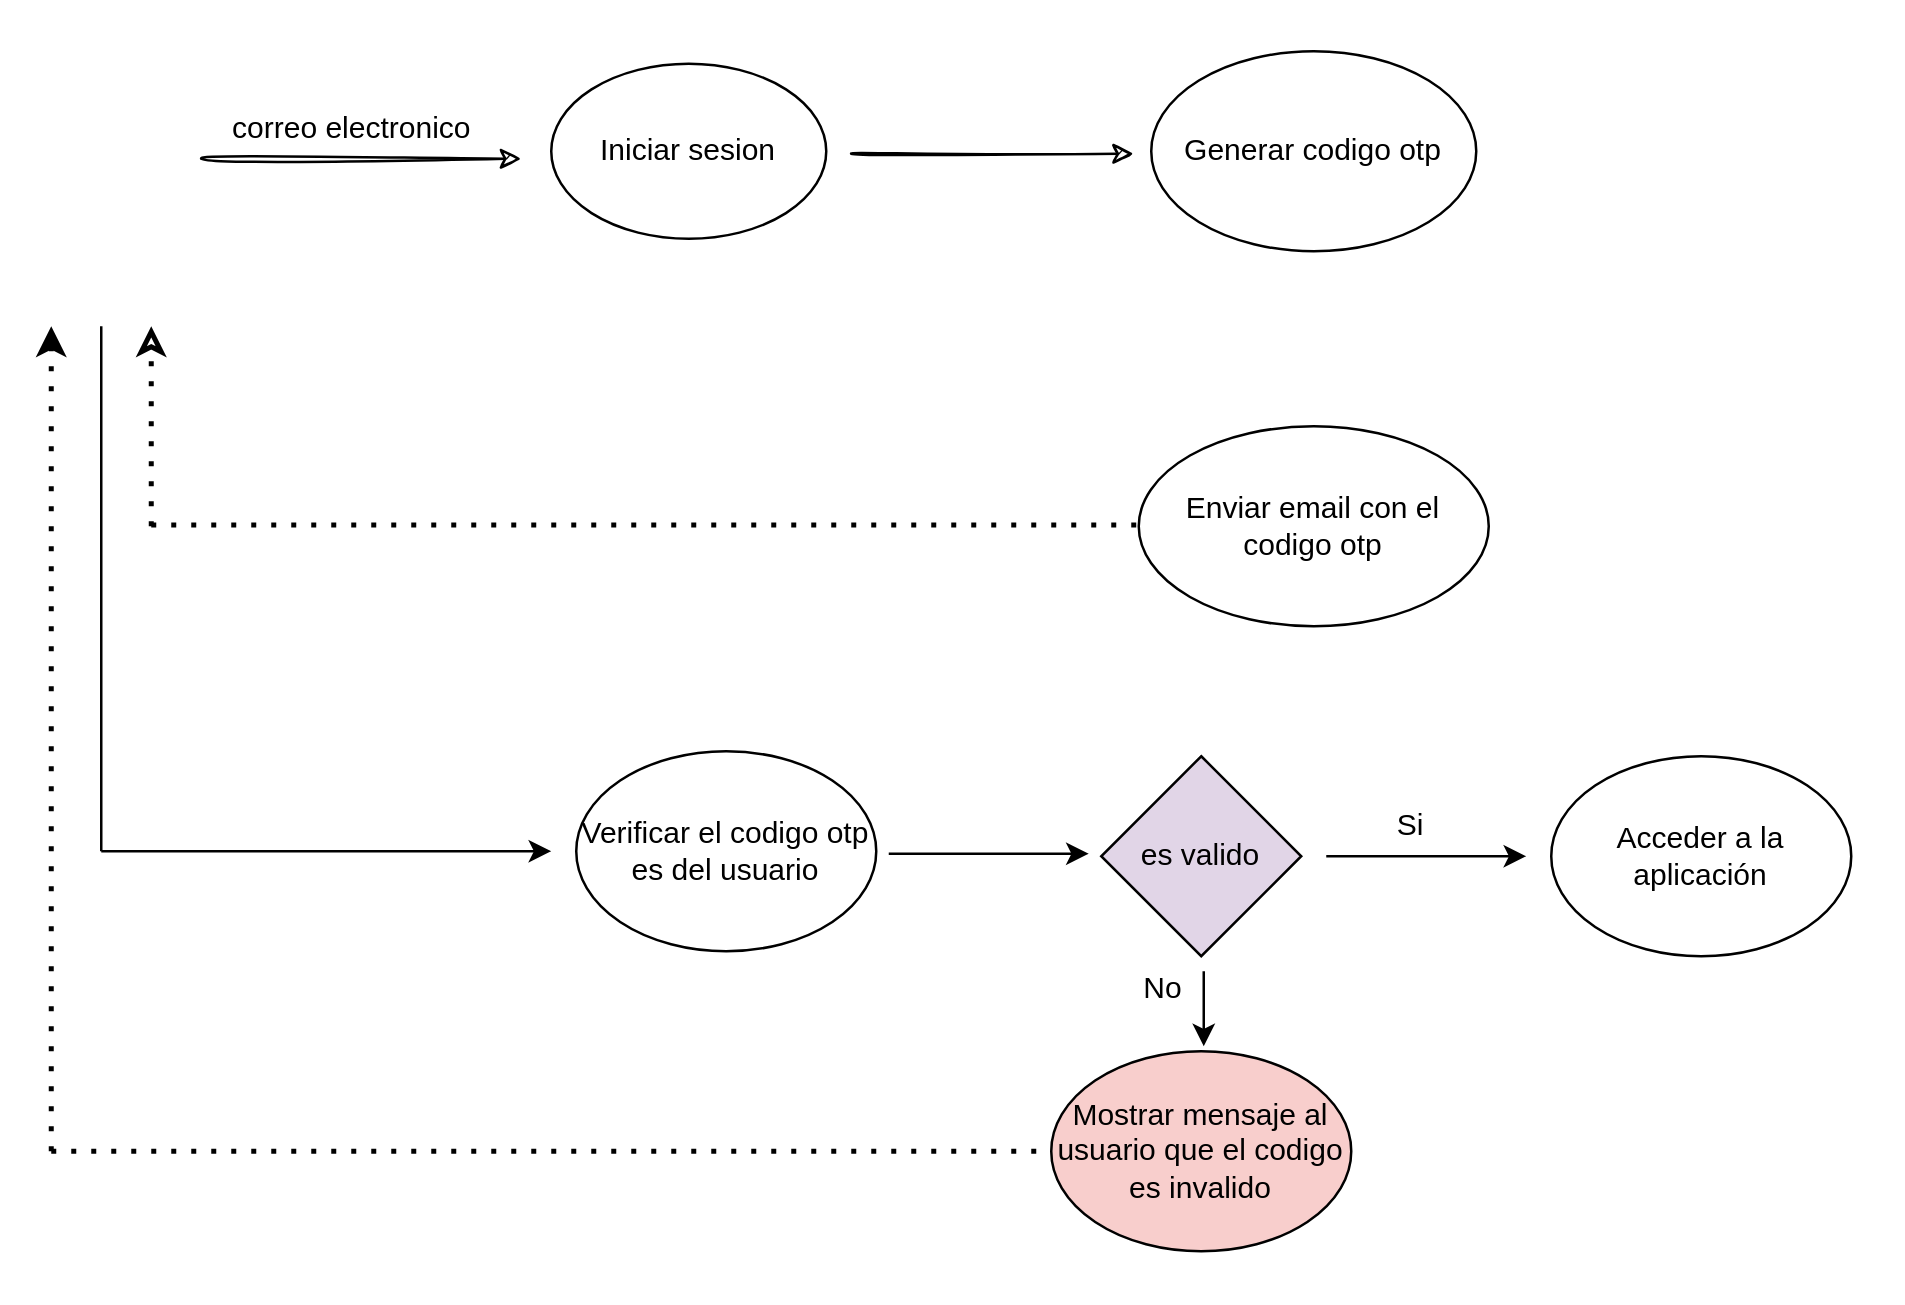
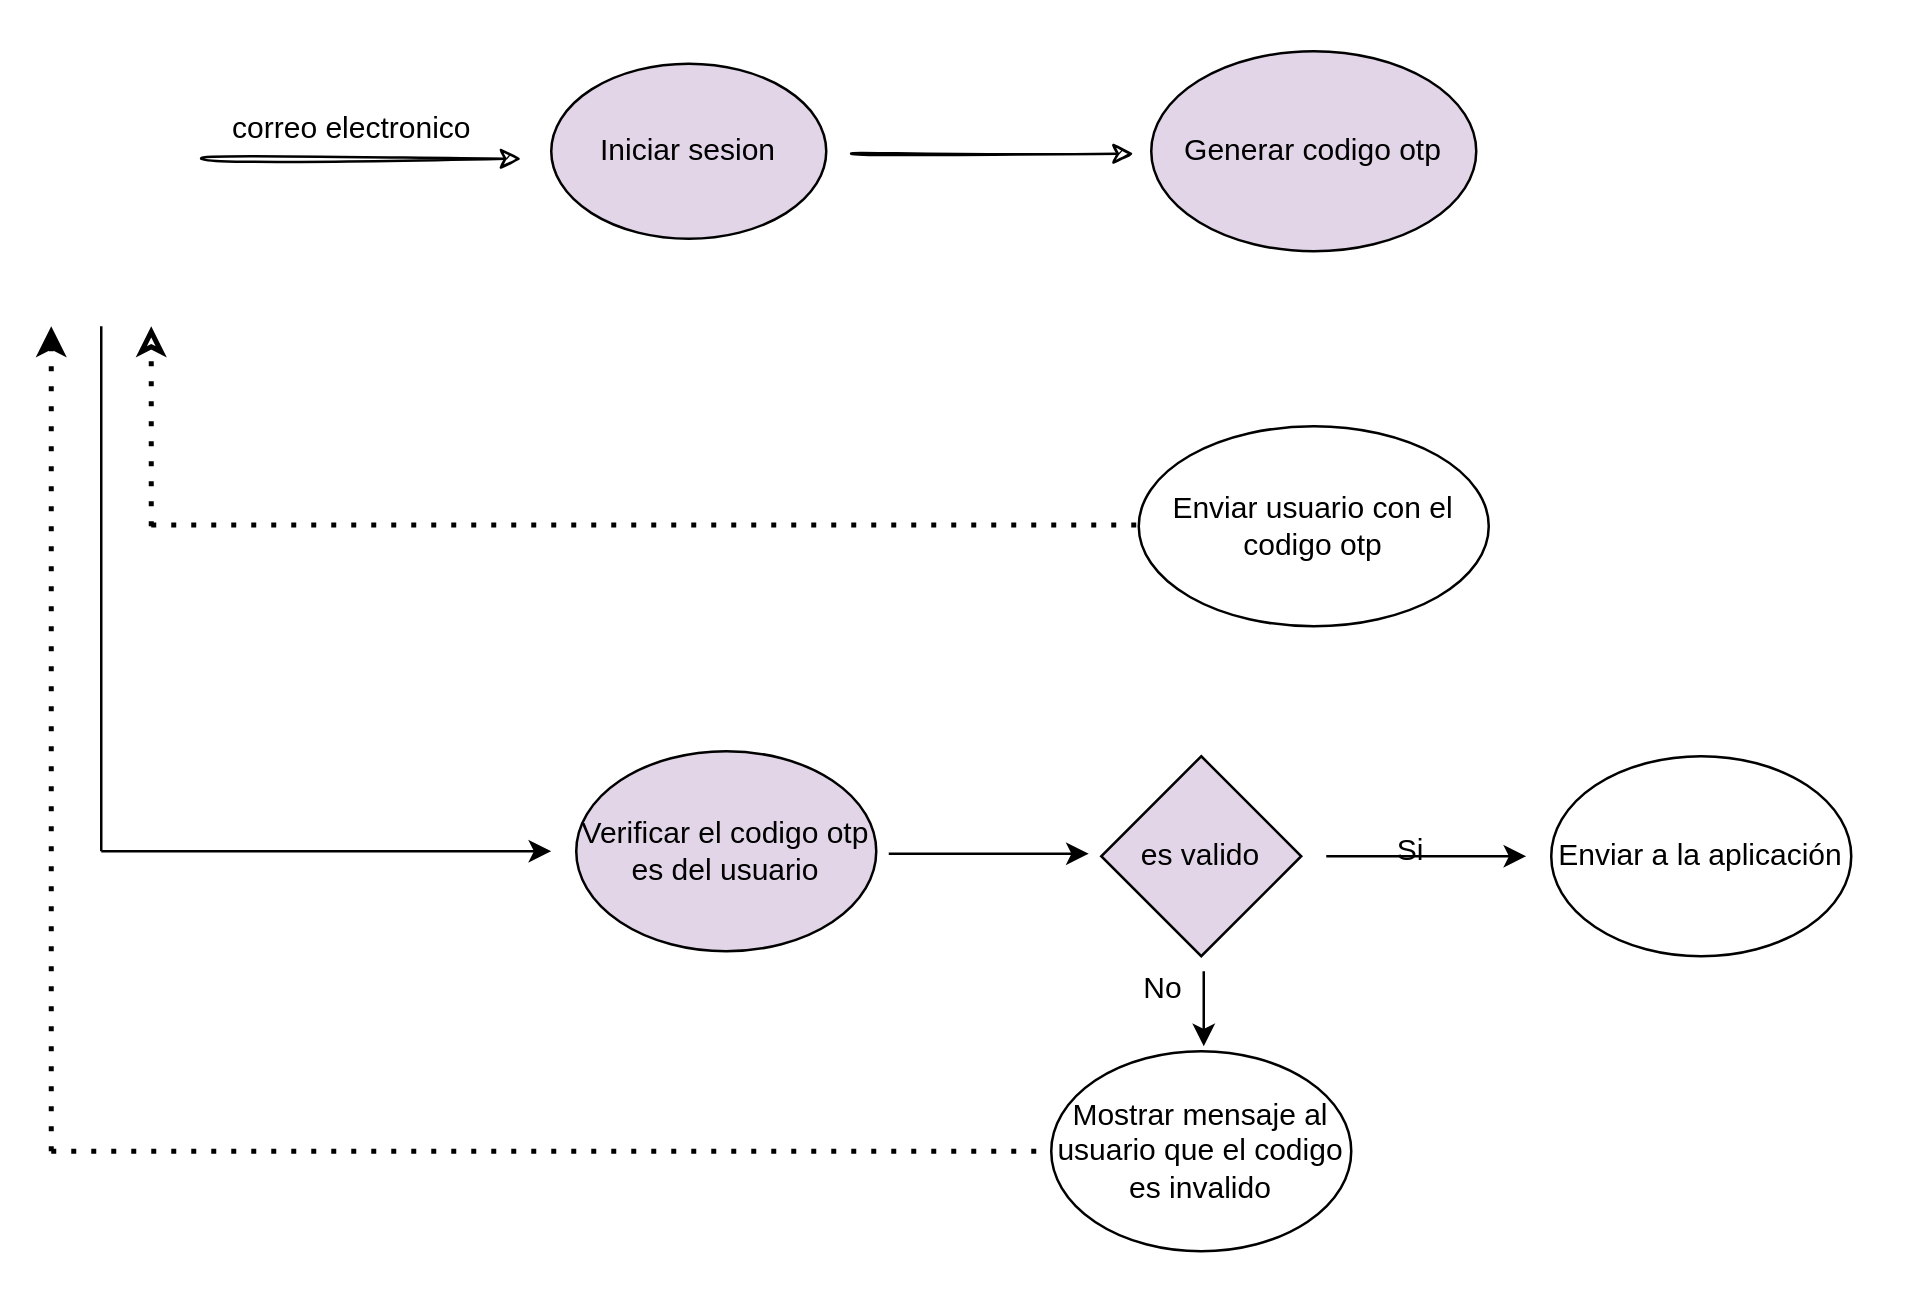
(689, 151) -> (689, 151)
(1314, 151) -> (1314, 151)
(1314, 526) -> (1314, 526)
(1411, 826) -> (1411, 851)
(726, 851) -> (726, 851)
(1701, 856) -> (1701, 856)
(1201, 1151) -> (1201, 1151)
